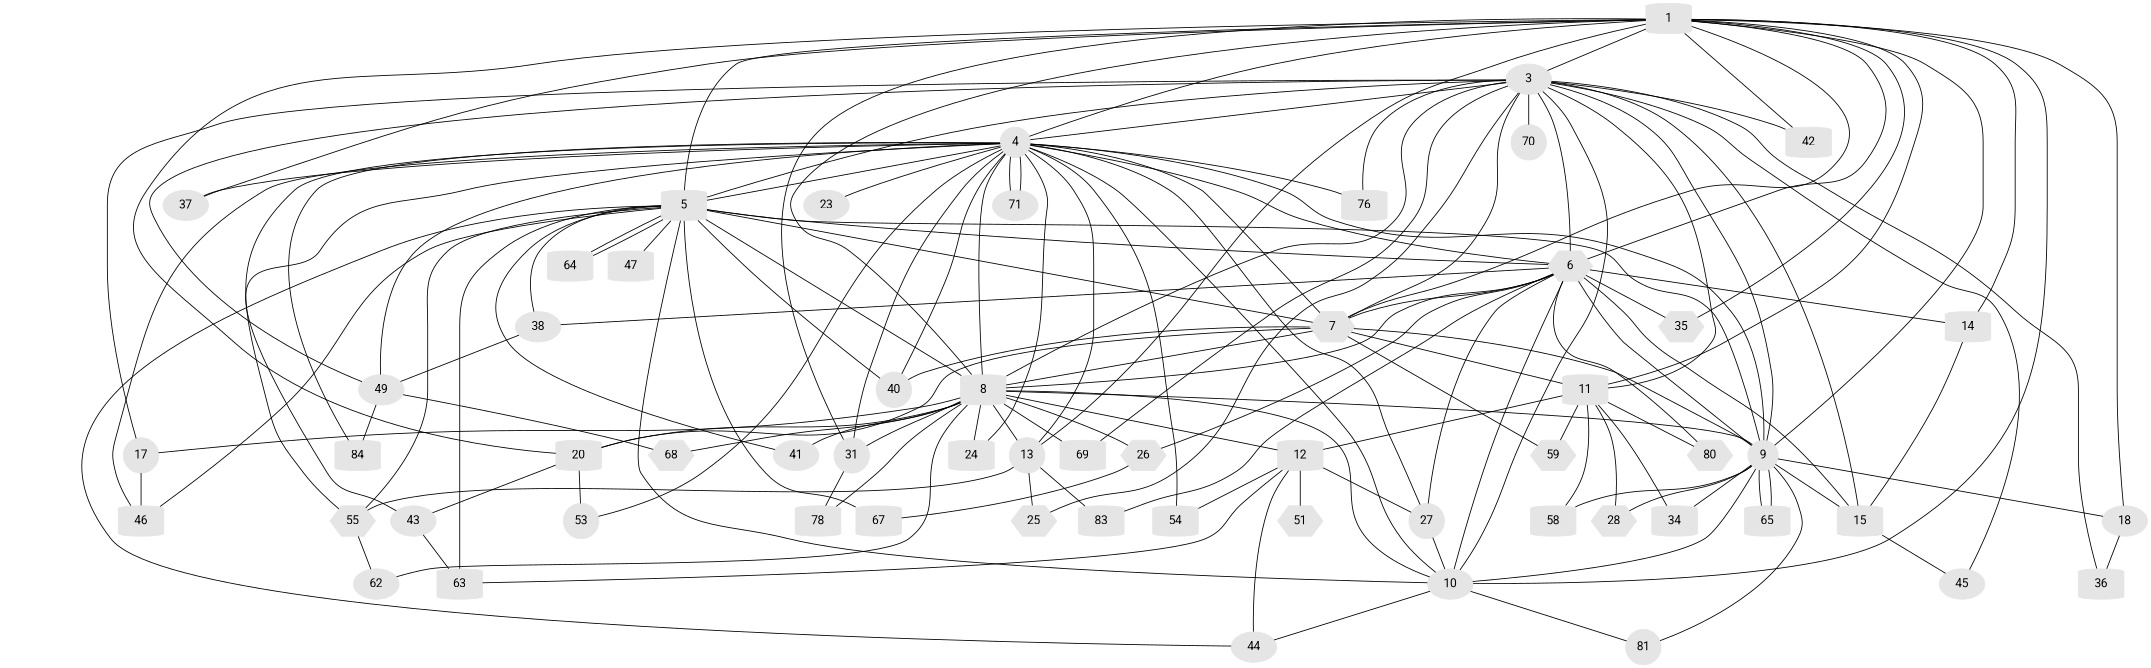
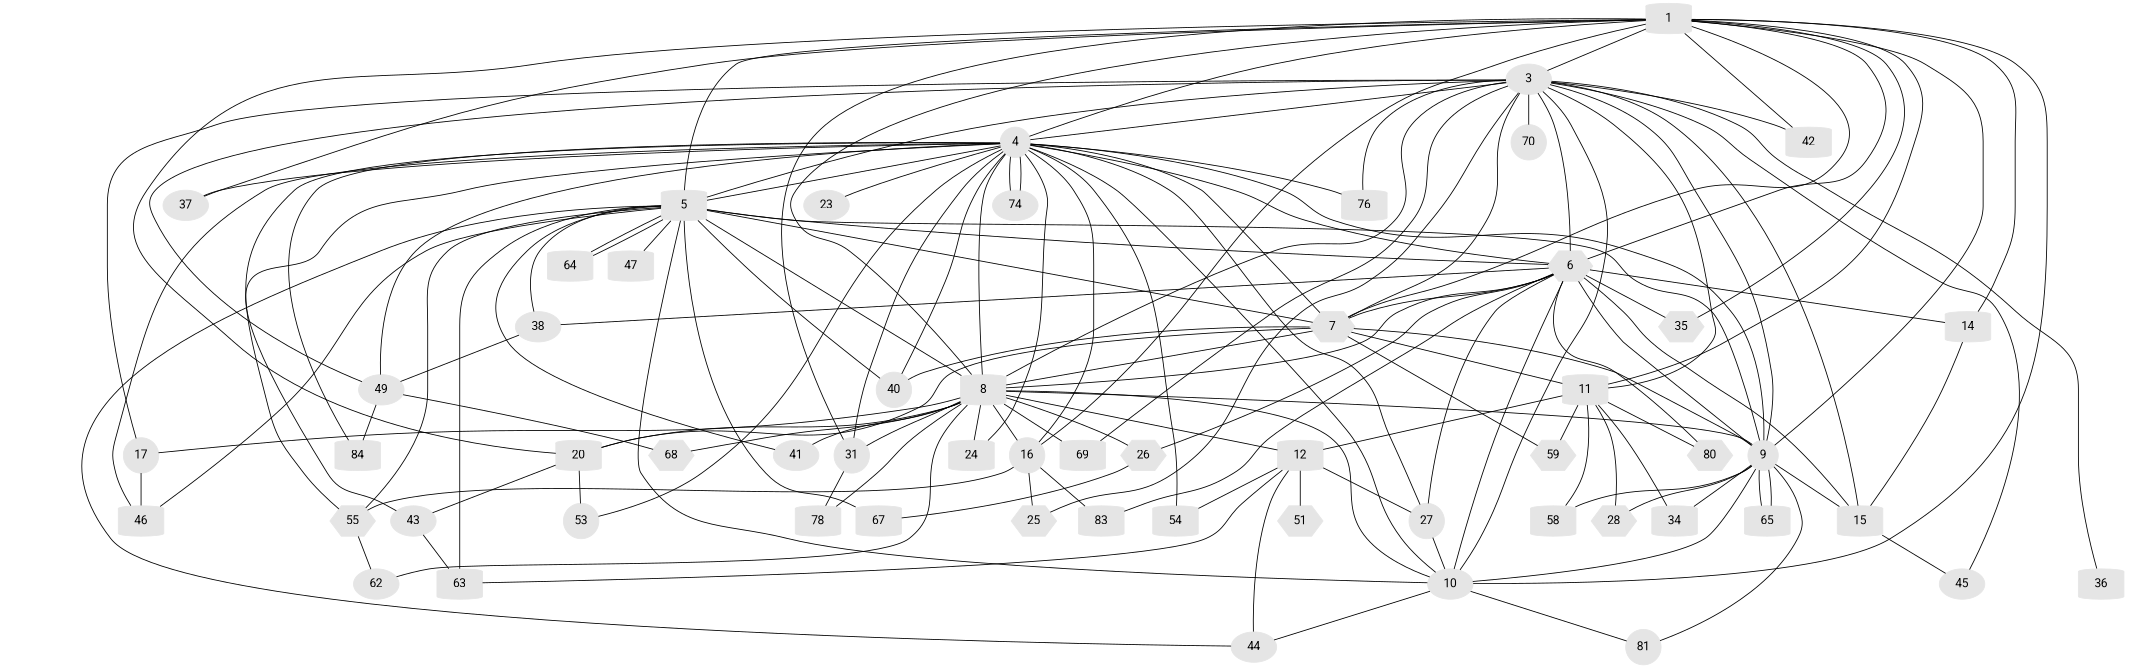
(1015, 205) -> (1015, 205)
(1027, 455) -> (1027, 455)
(2125, 521) -> none
